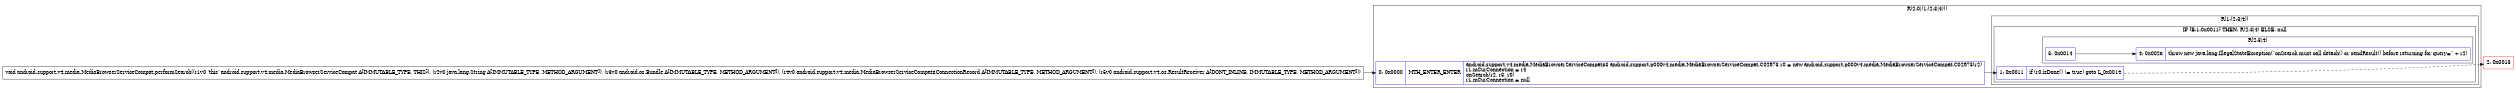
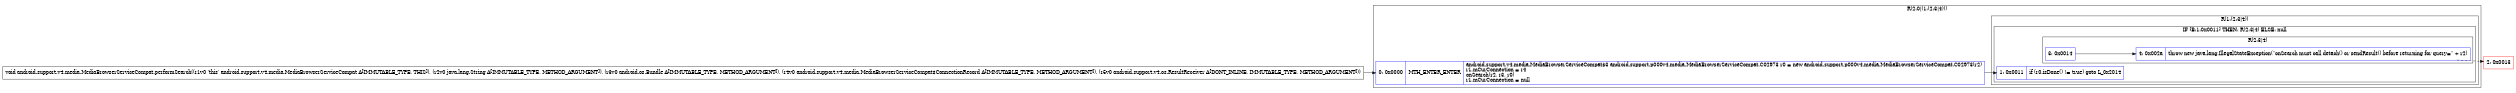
(2302, 71) -> (2469, 61)
(2075, 73) -> (2075, 73)
